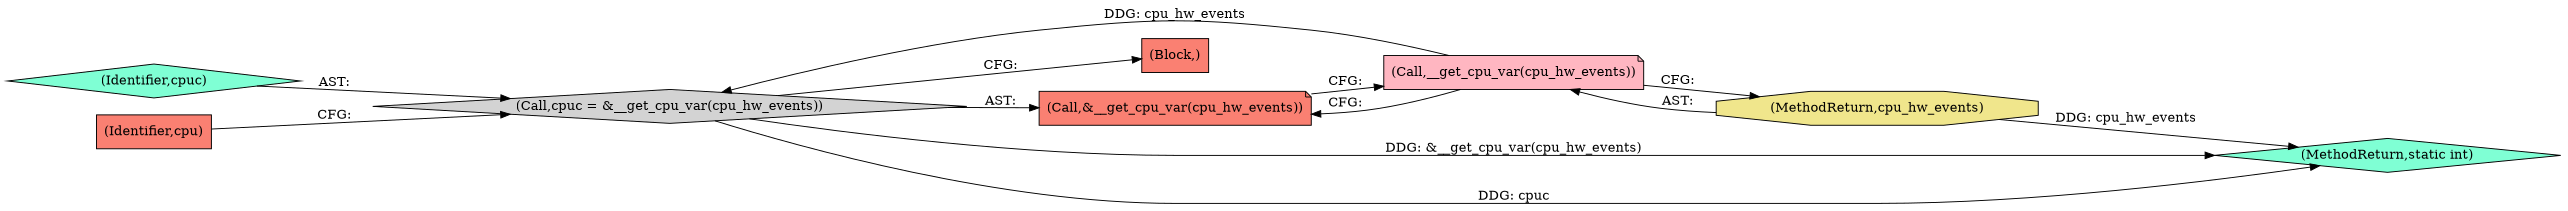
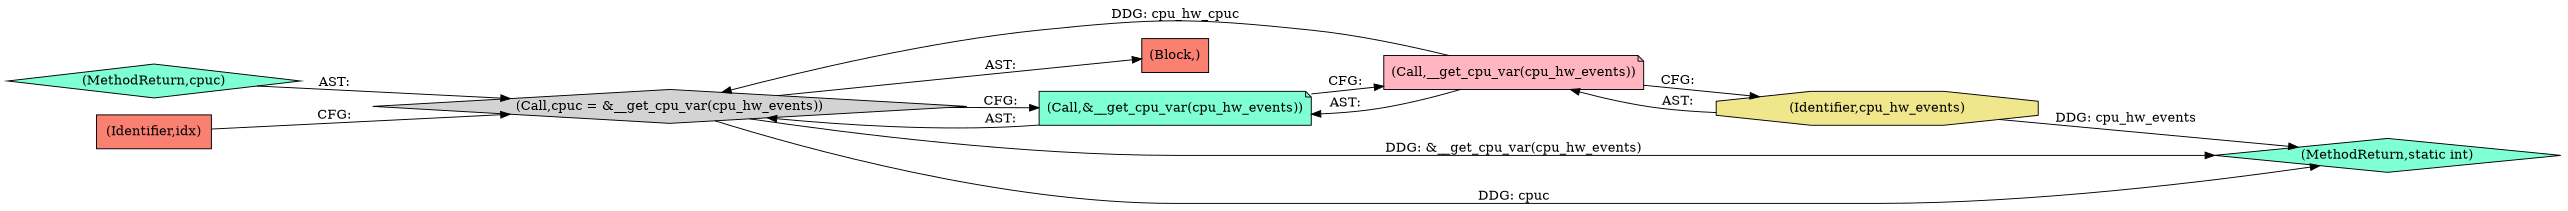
(1175, 15) -> (1175, 15)
(1003, 65) -> (1003, 65)
(154, 81) -> (154, 81)
(1003, 101) -> (1003, 101)
(1348, 103) -> (1348, 103)
(1175, 108) -> (1175, 108)
(1877, 108) -> (1877, 108)
none -> (908, 127)
(154, 132) -> (154, 132)
